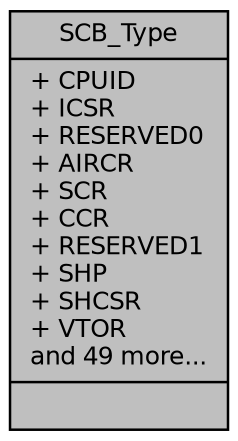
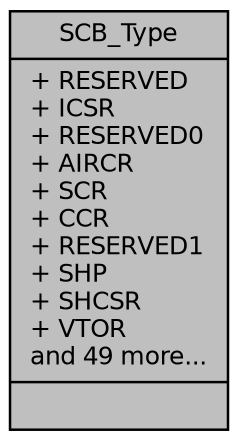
(84, 81) -> (110, 81)
